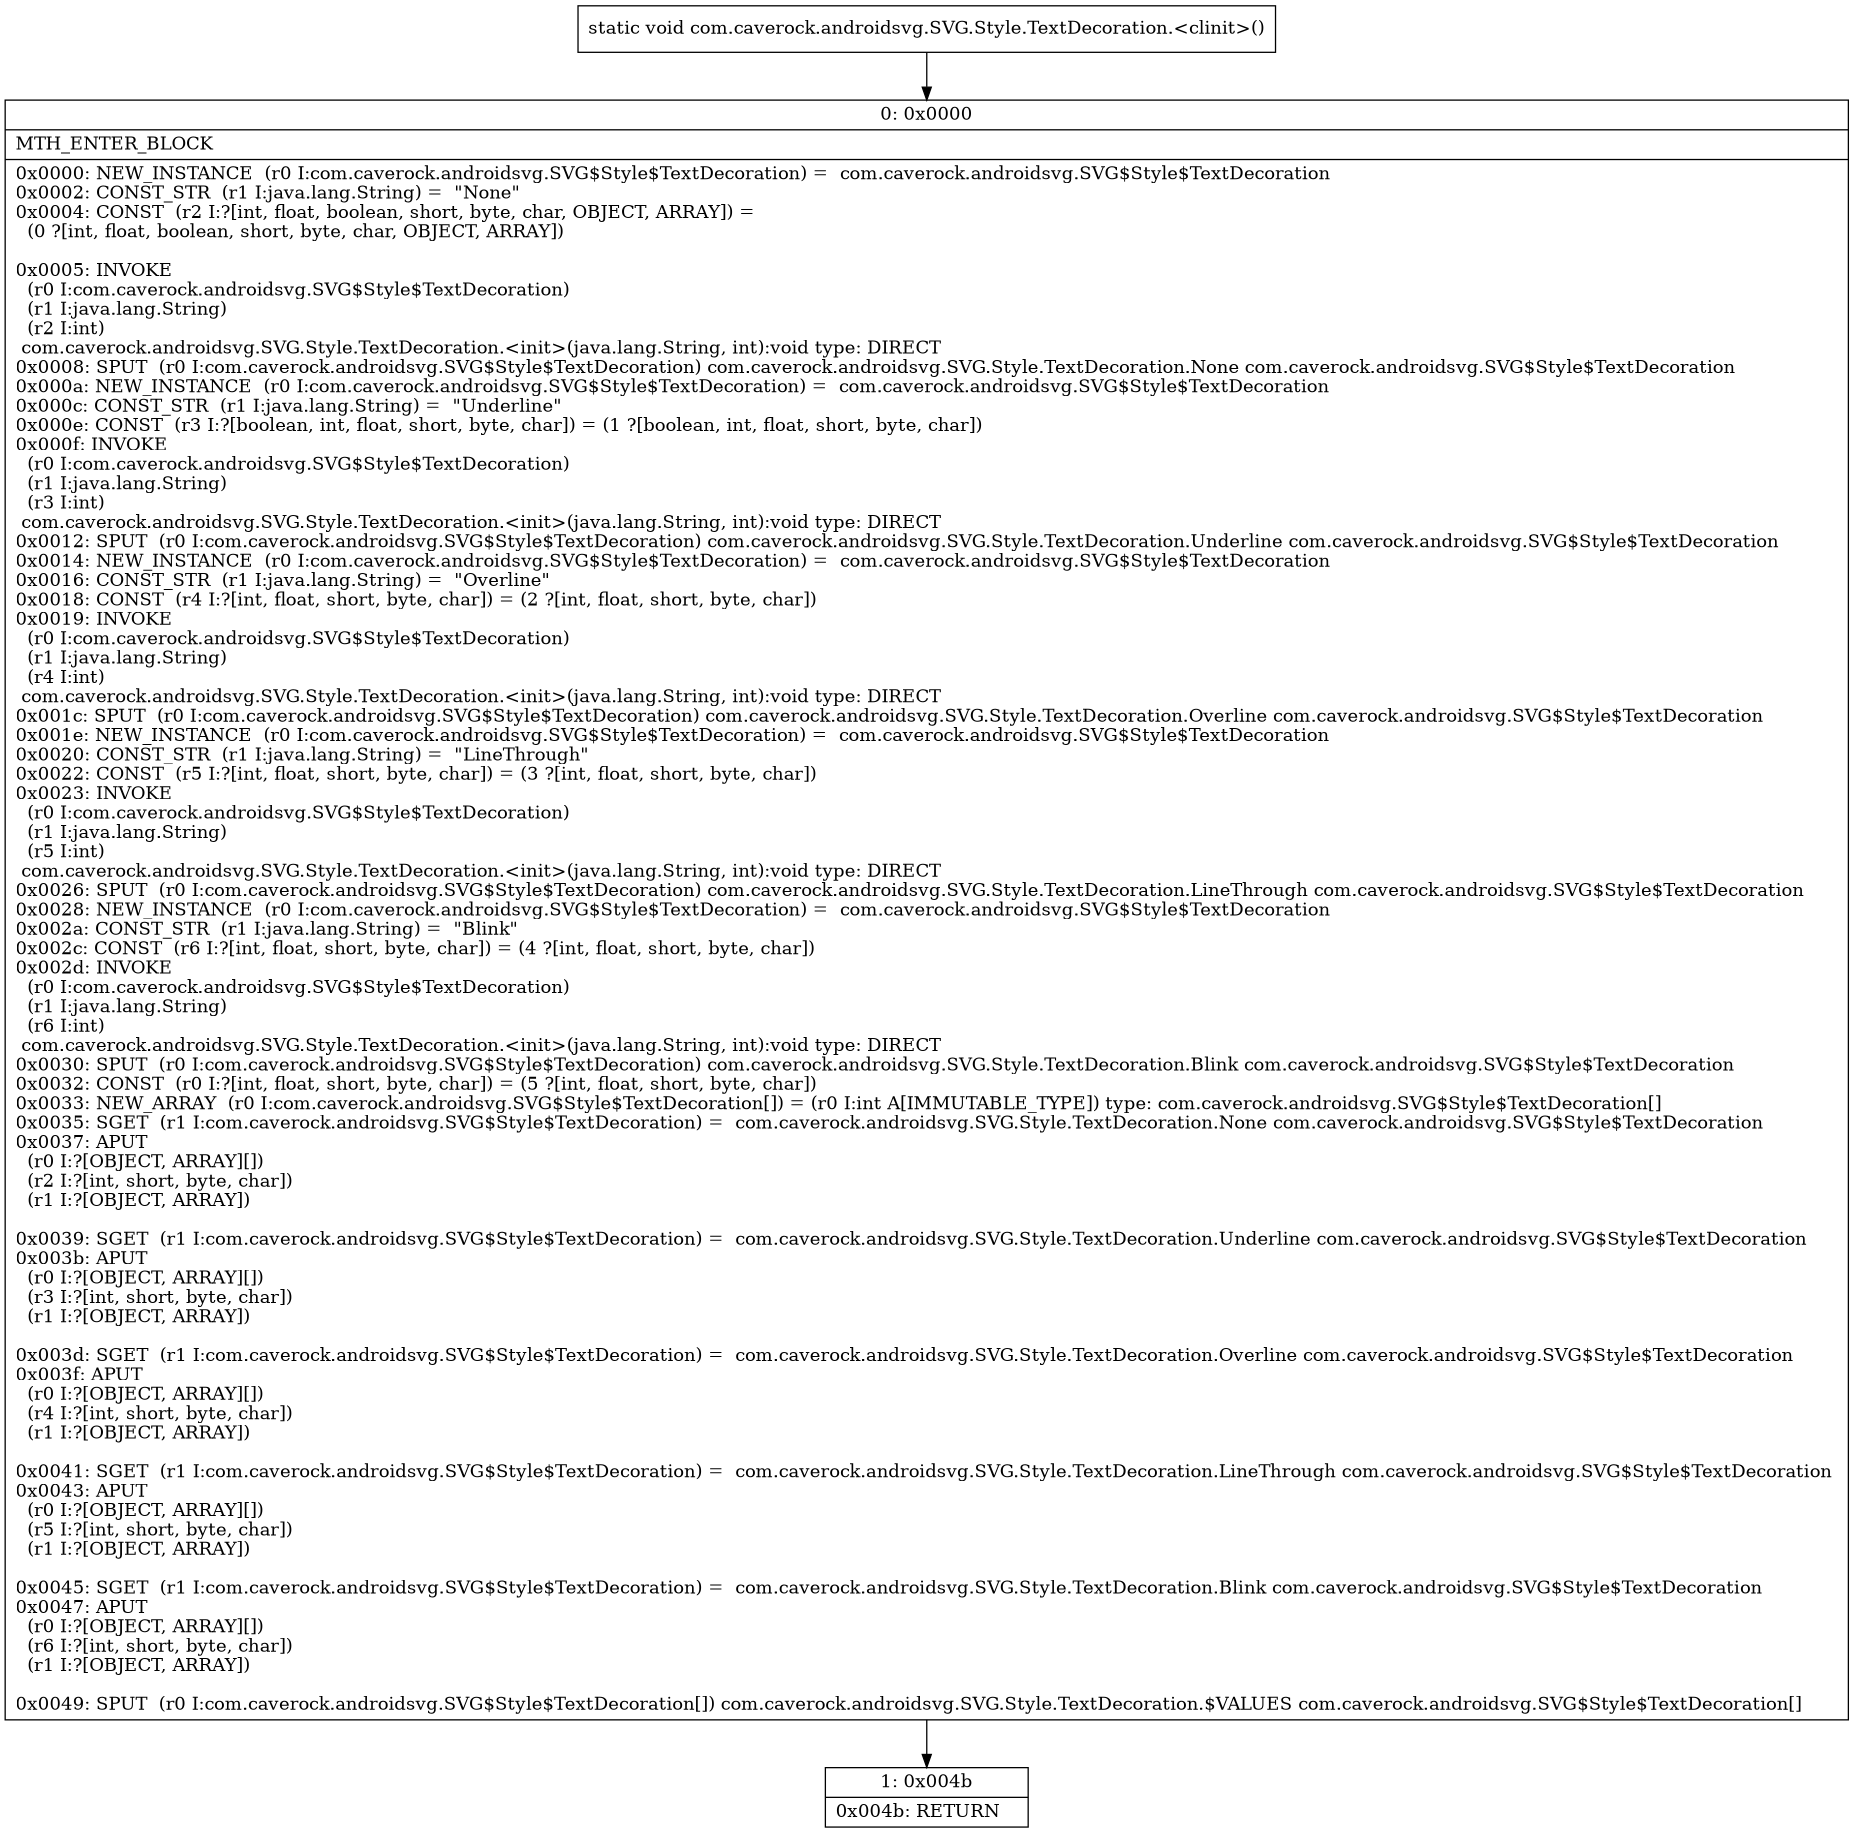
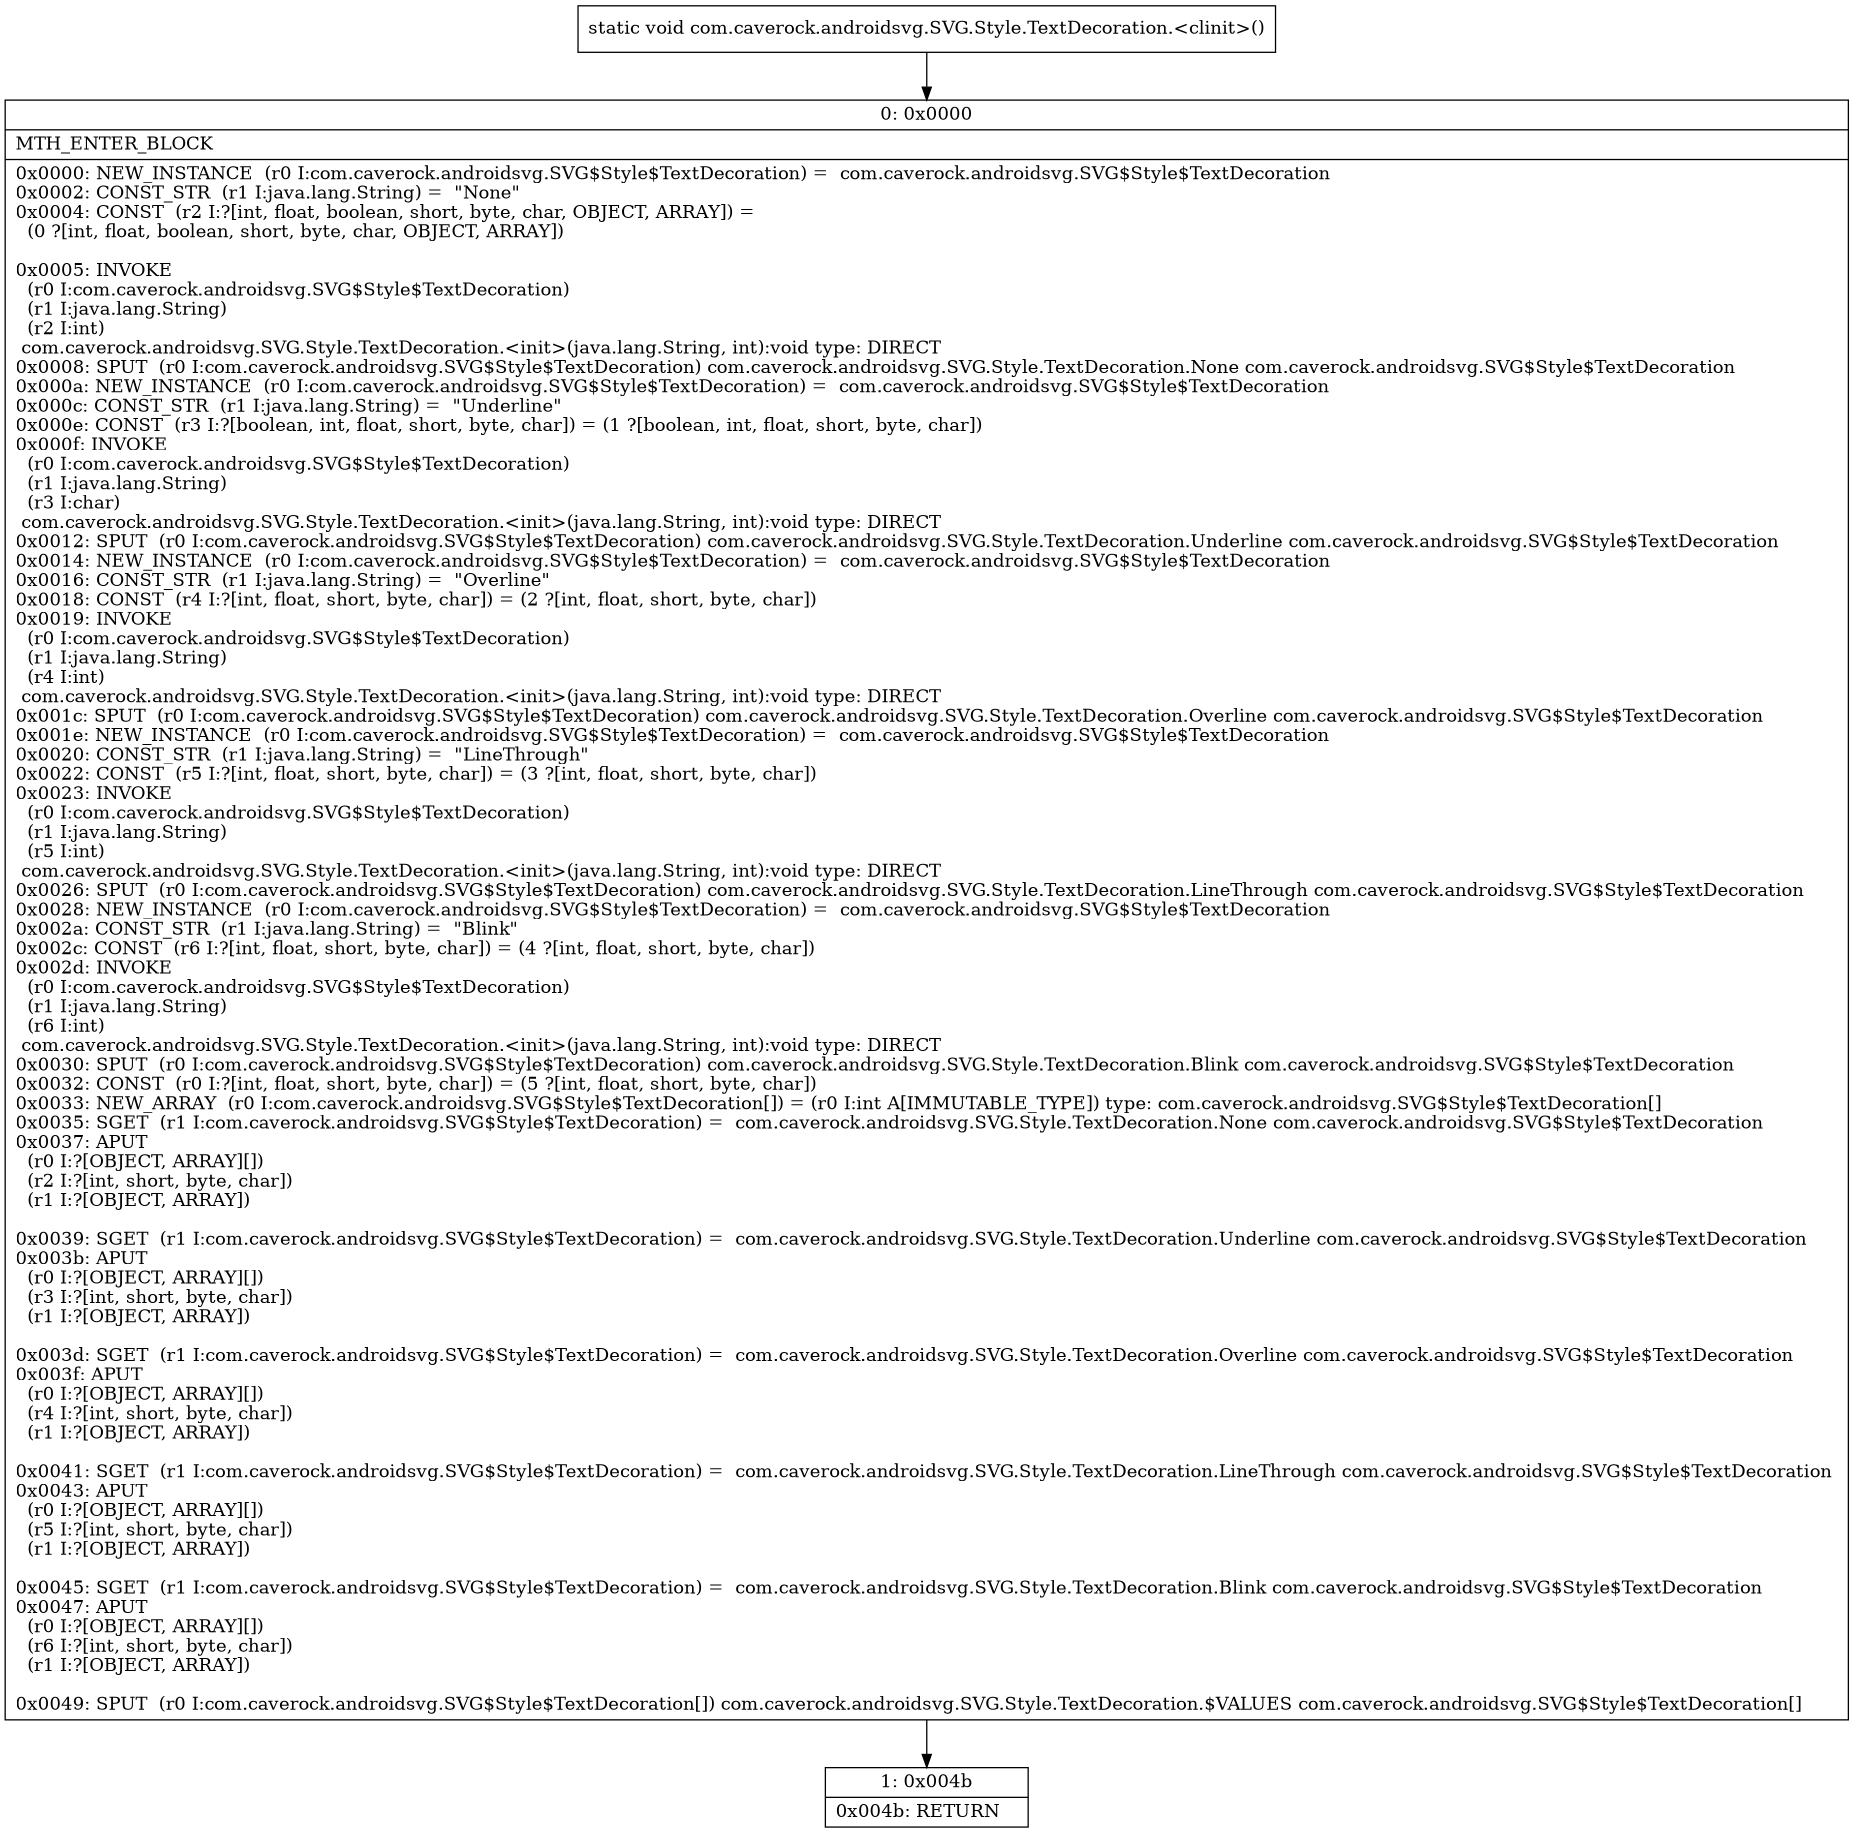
(61, 503) -> (68, 503)
